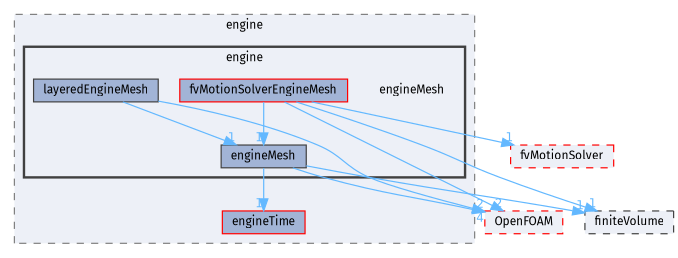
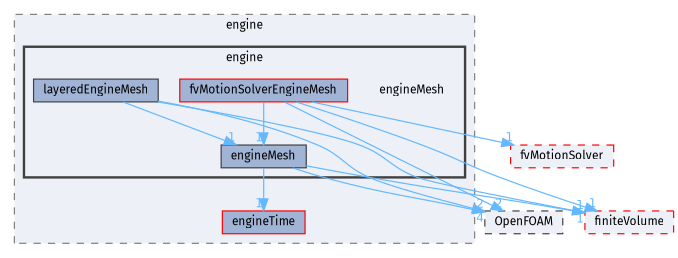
none -> (338, 138)
(524, 222) -> (524, 222)
(629, 222) -> (629, 222)
